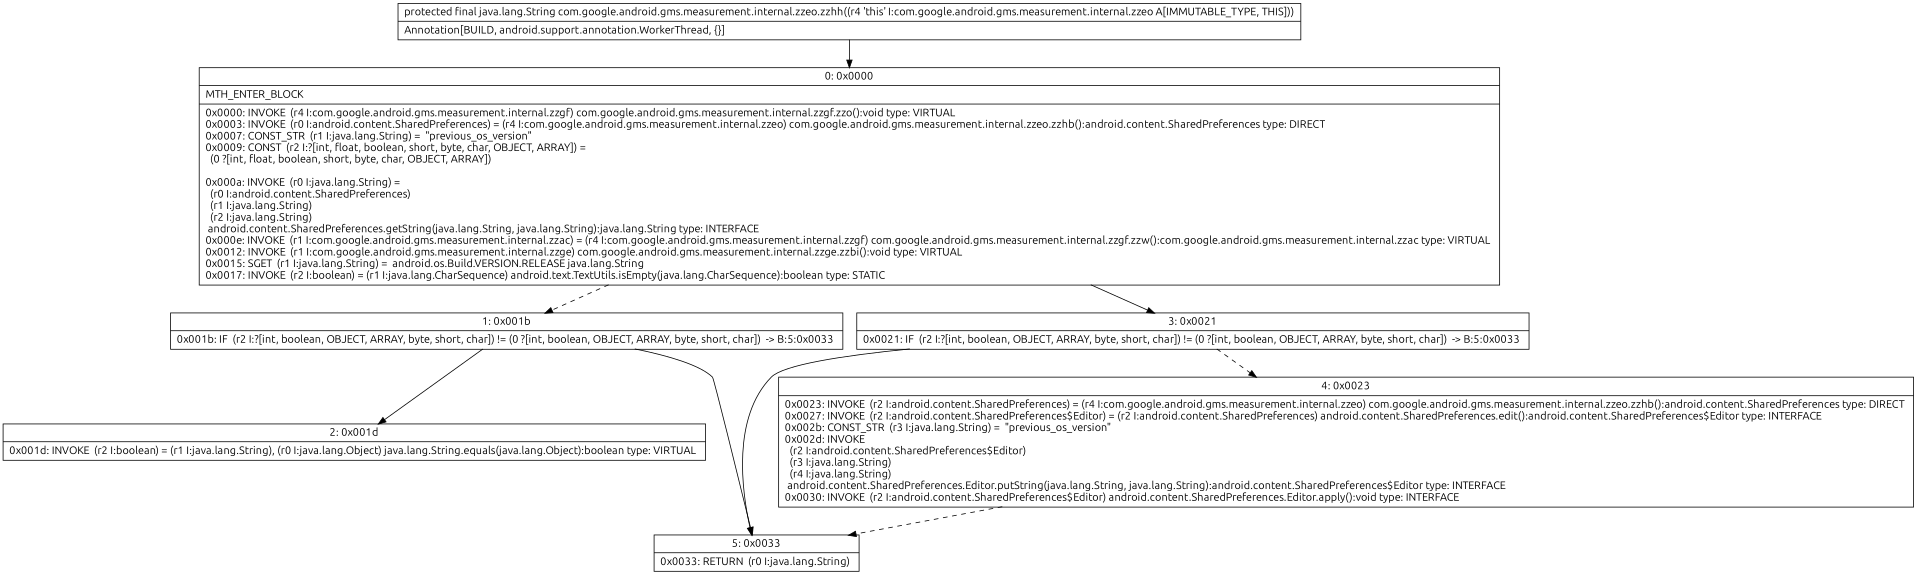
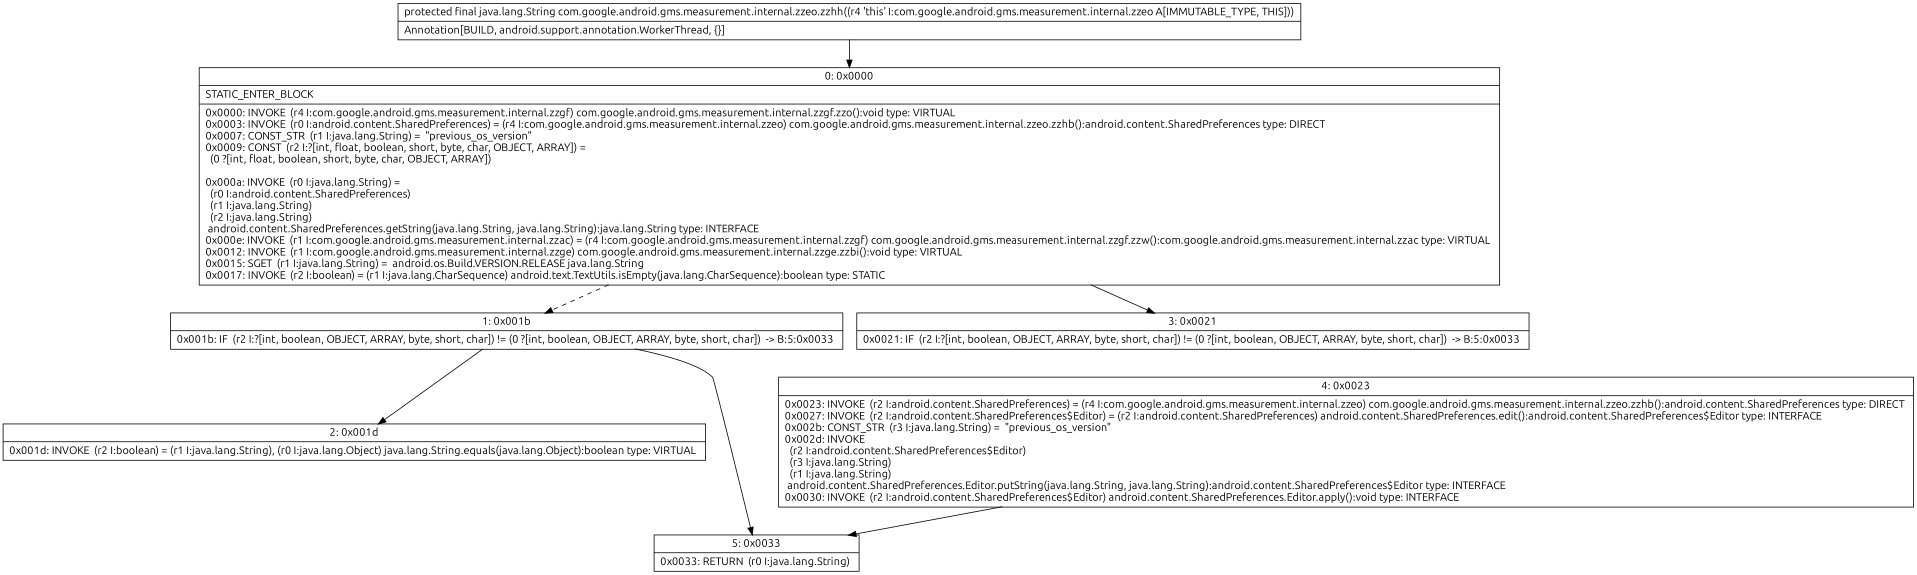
(255, 94) -> (260, 94)
(1233, 361) -> none
(767, 383) -> none
(839, 474) -> (839, 474)
(929, 520) -> (929, 520)
